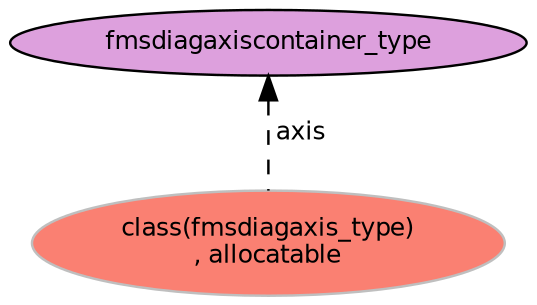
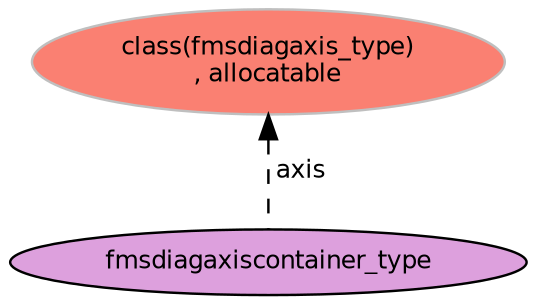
(268, 146) -> (268, 184)
